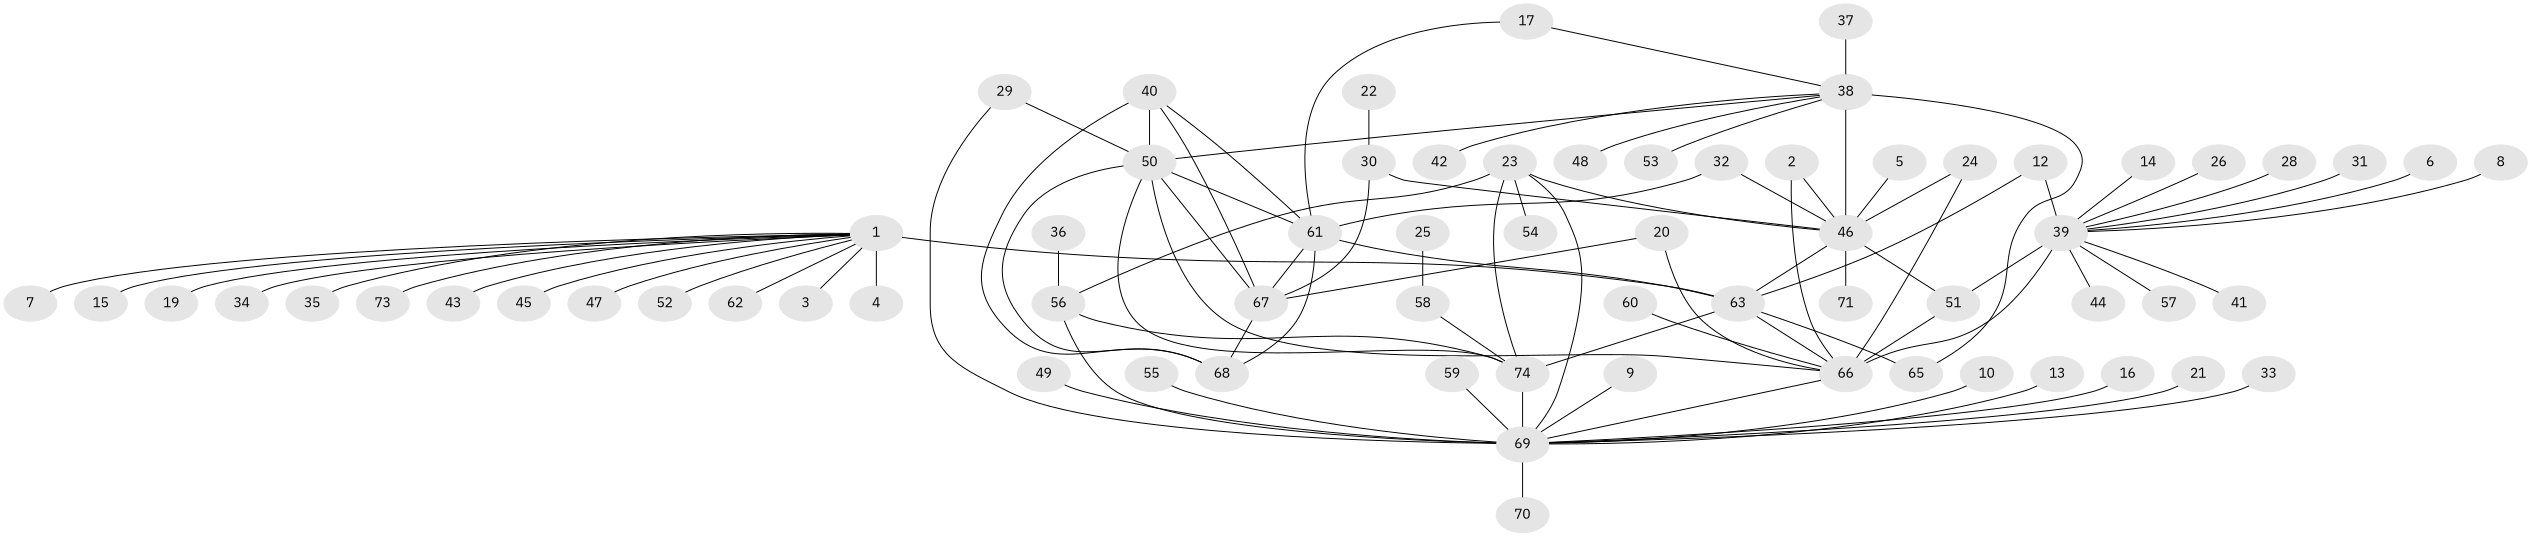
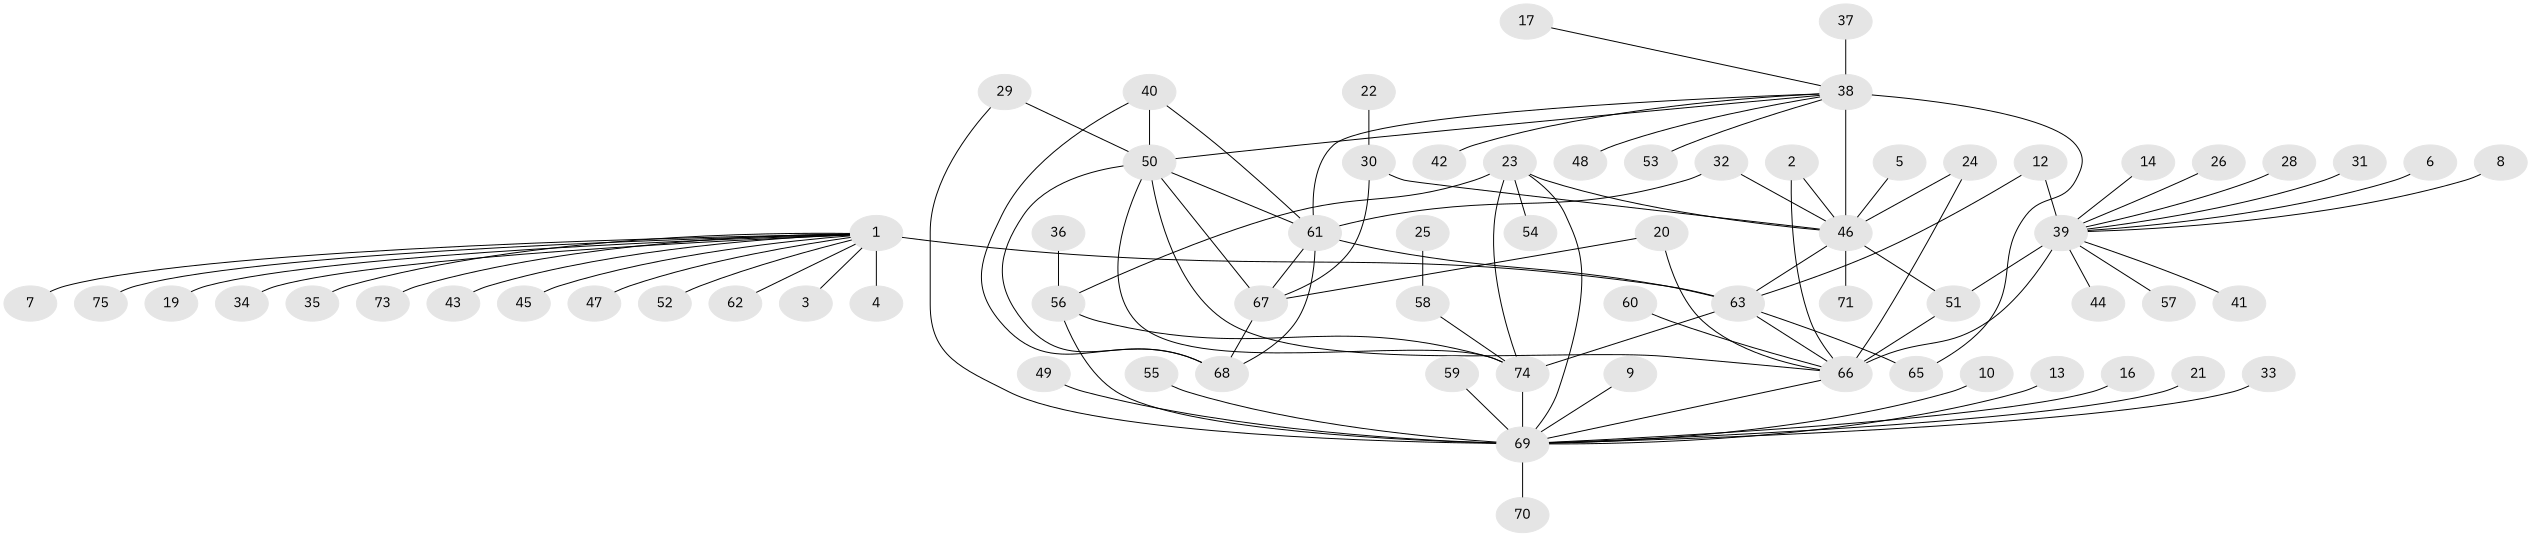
(1345, 65) -> (1537, 110)
(1214, 200) -> none
(101, 304) -> (101, 304)
